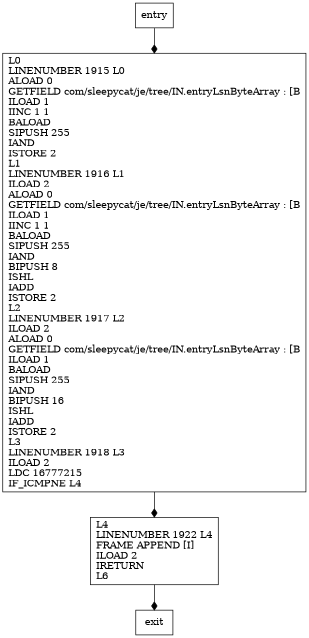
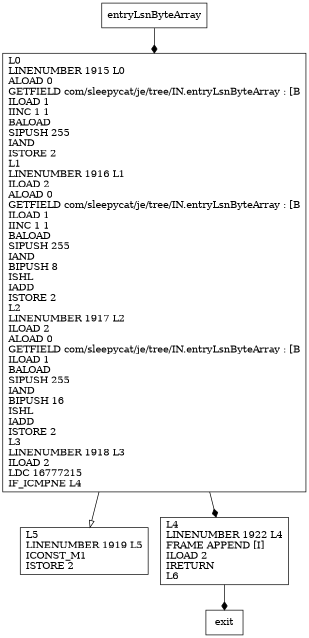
(154, 15) -> (154, 15)
none -> (84, 551)
